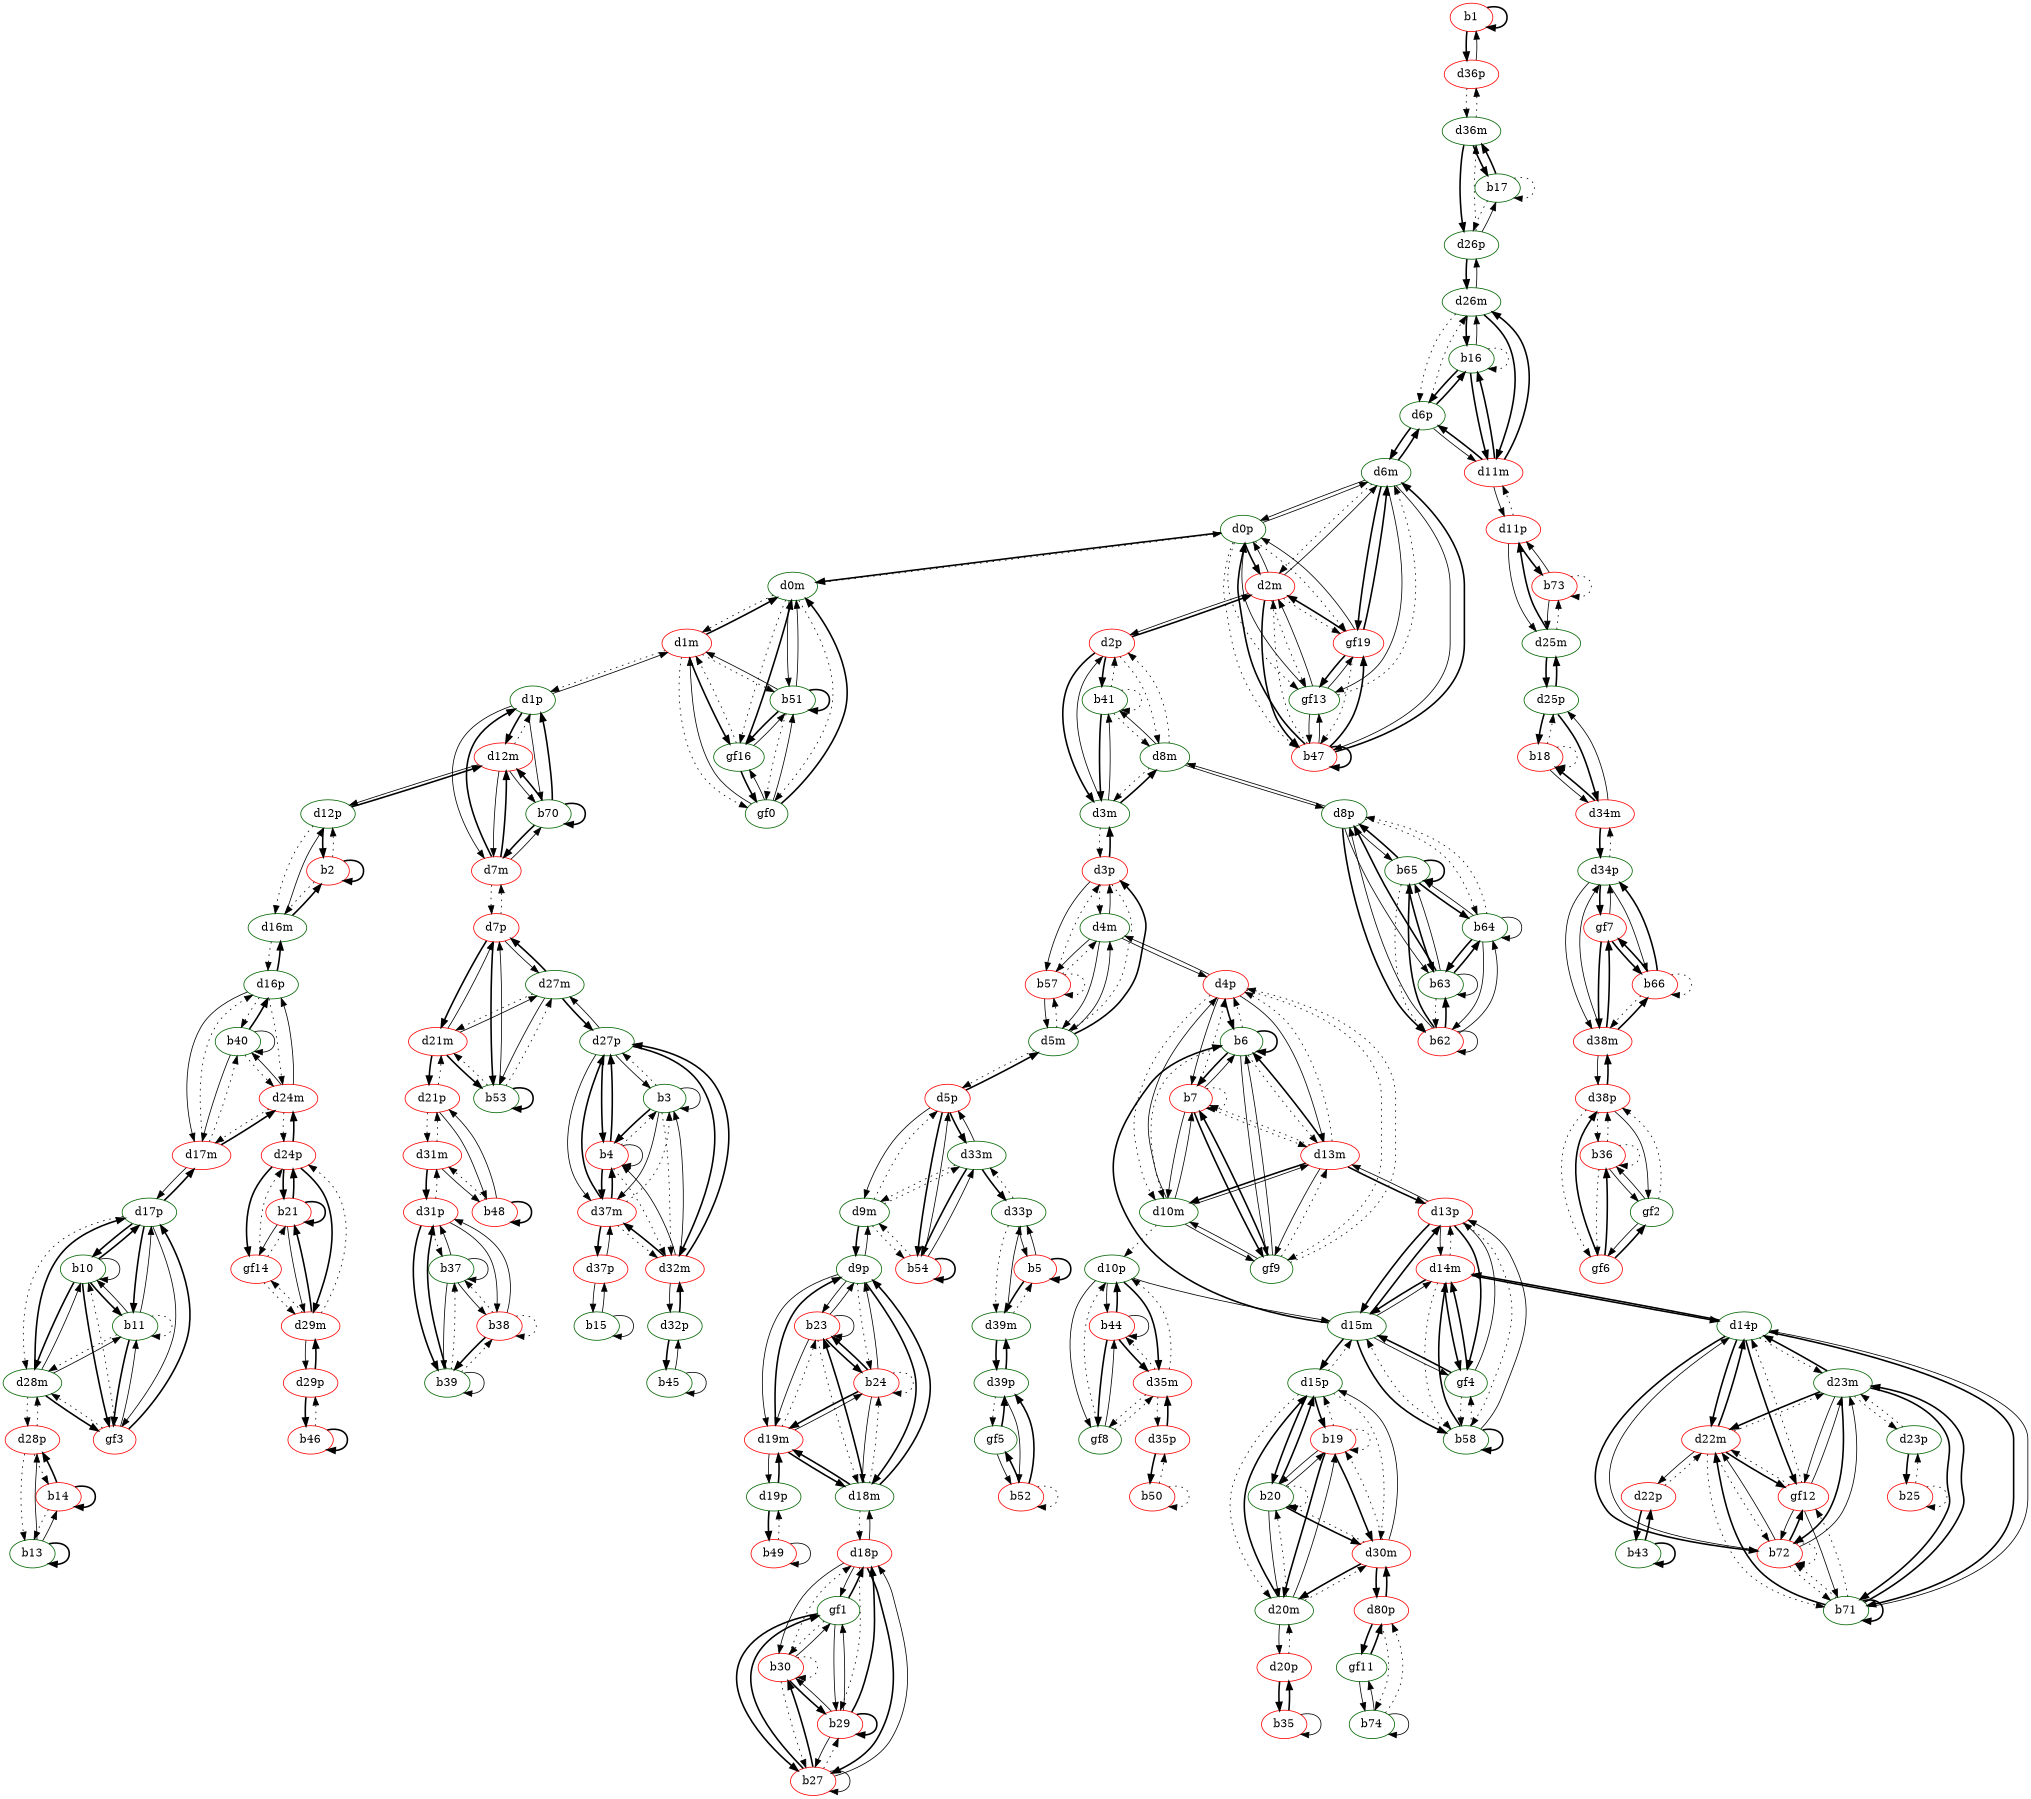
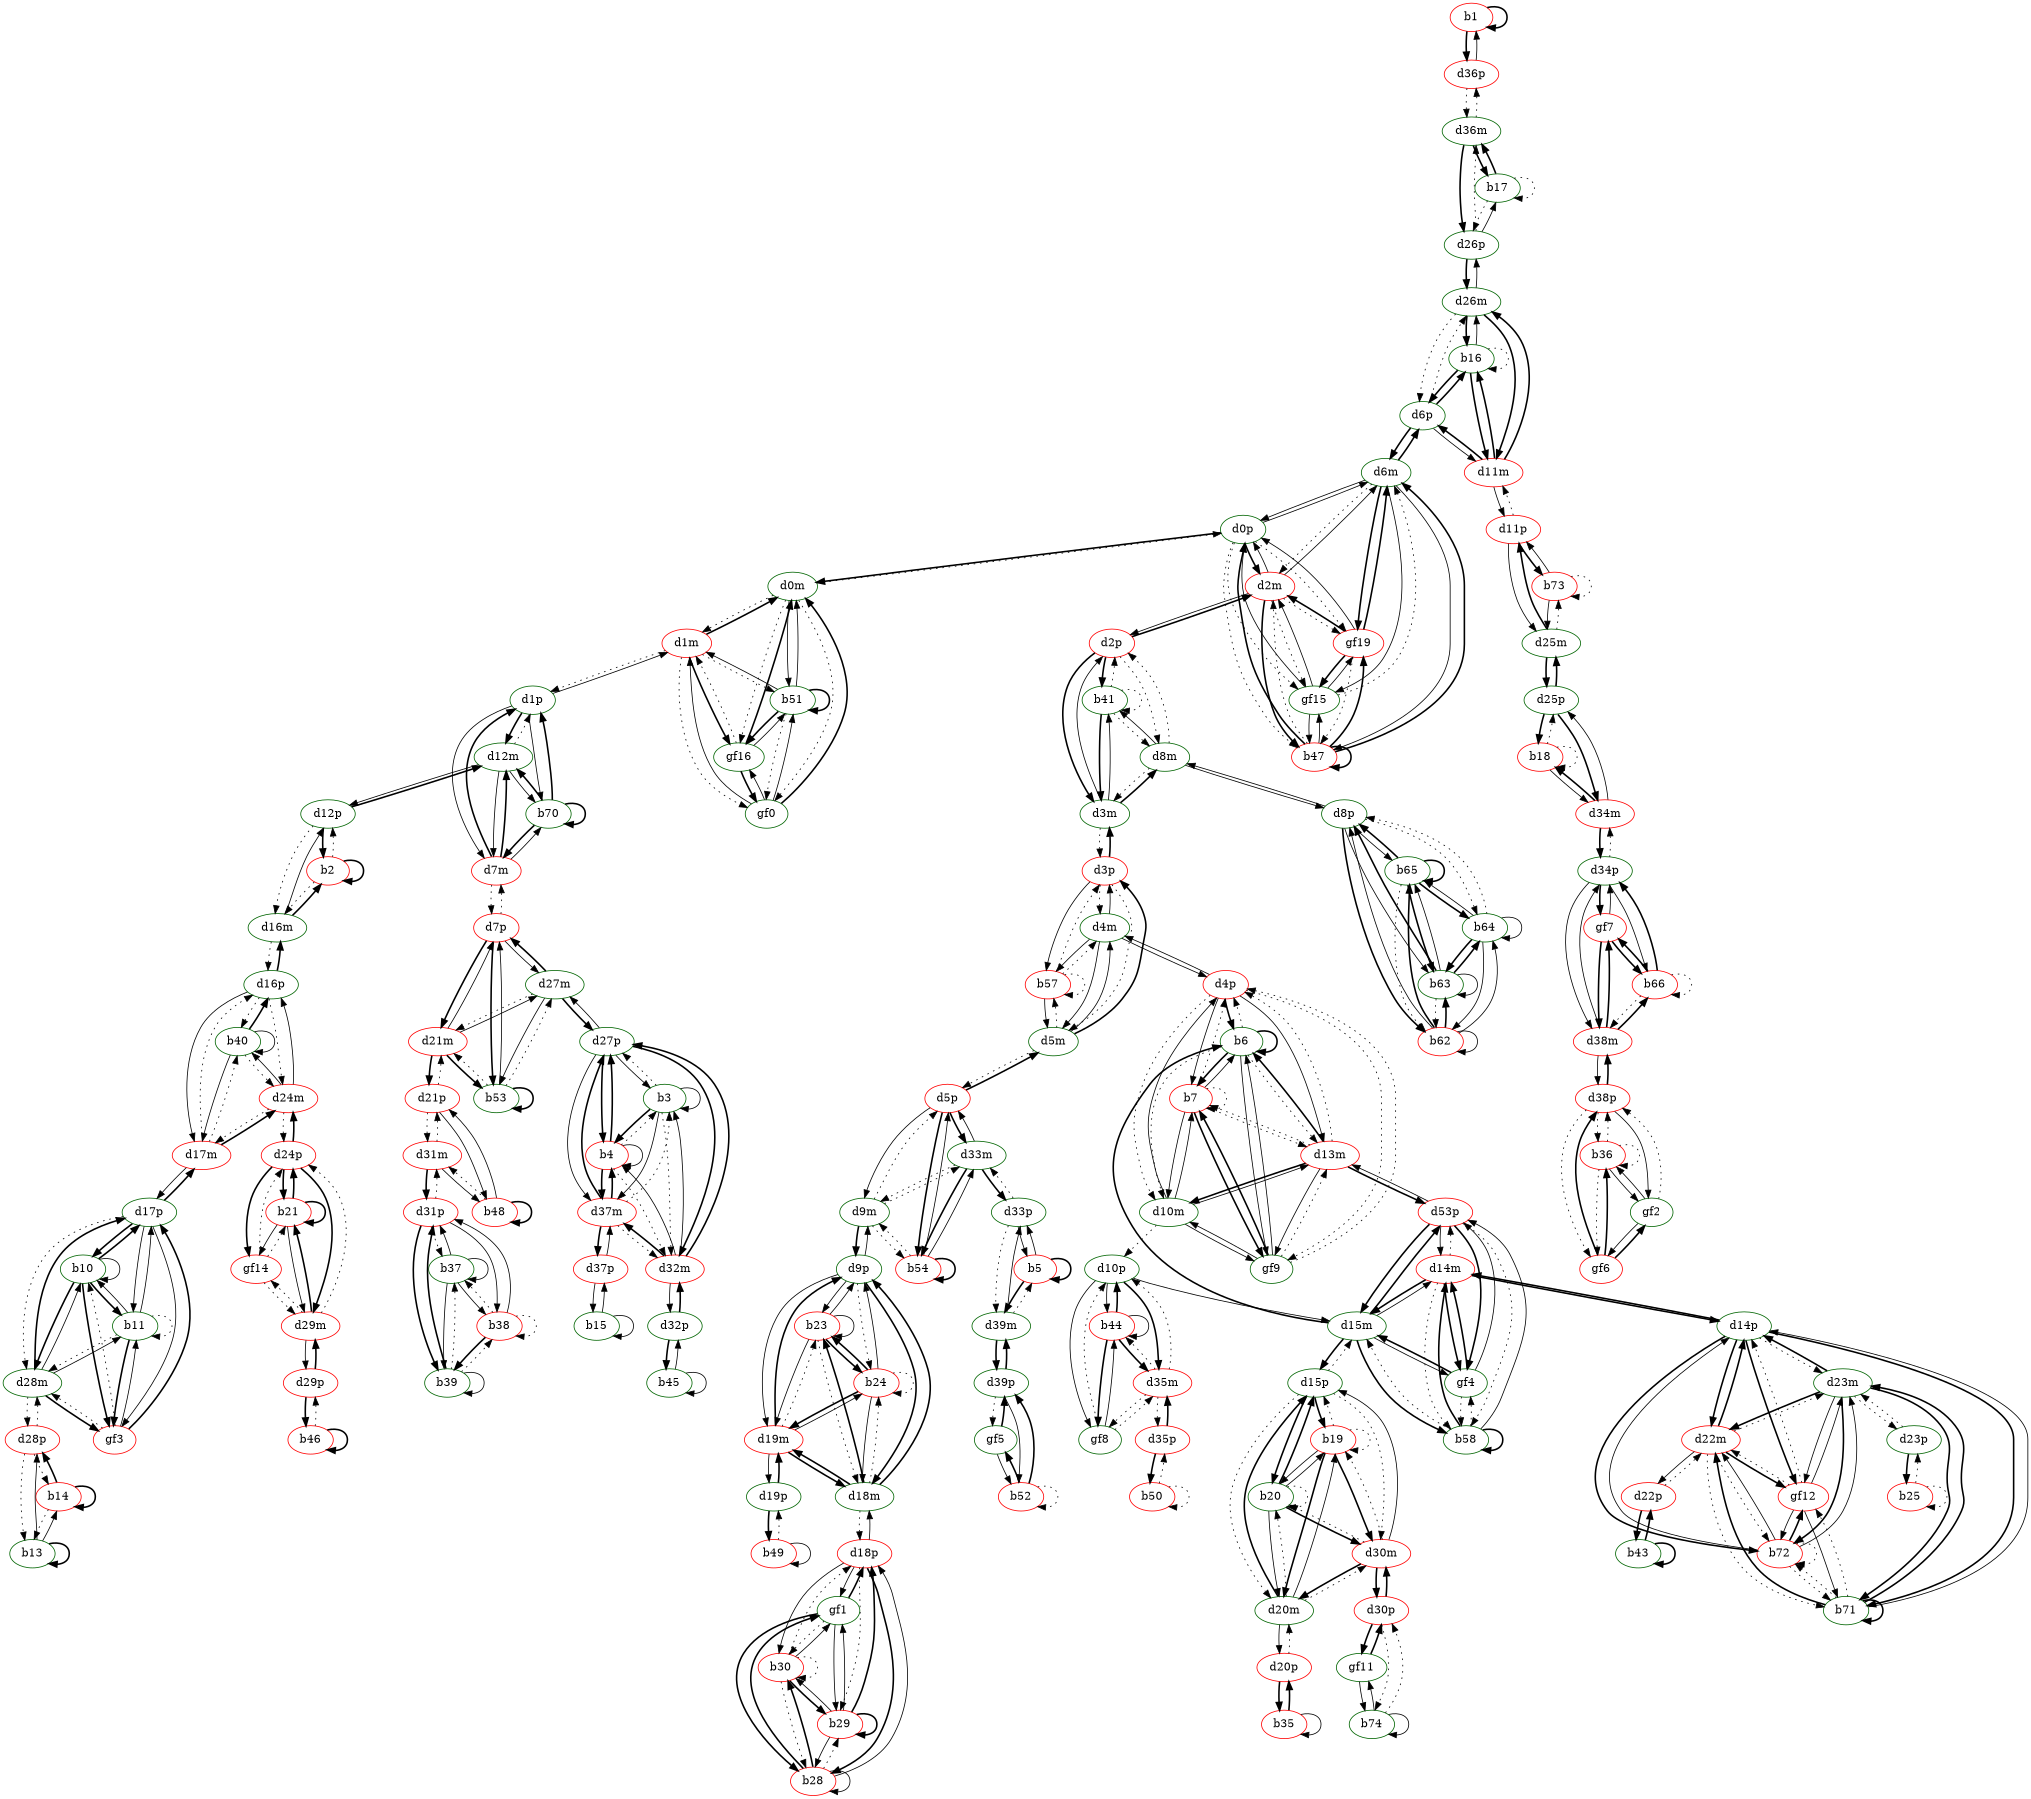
(1314, 700) -> (1314, 700)
(503, 757) -> (503, 757)
(1445, 1212) -> (1445, 1212)
(138, 1265) -> (138, 1265)
(1381, 1611) -> (1381, 1611)
(813, 1781) -> (813, 1781)
